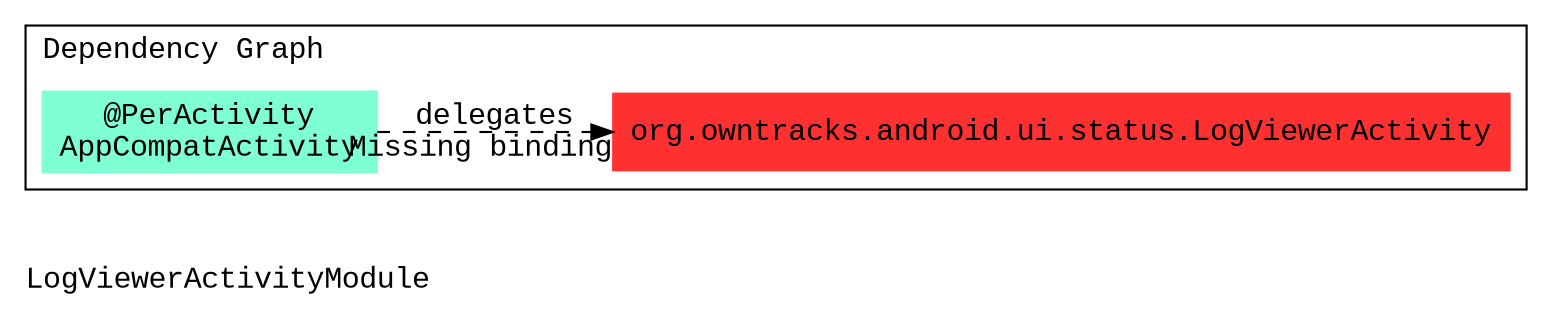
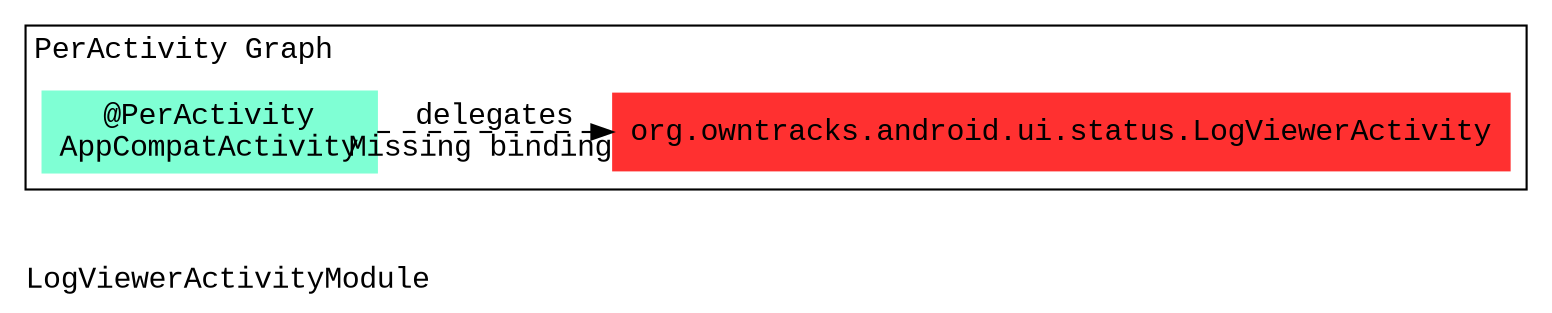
(184, 50) -> (184, 50)
